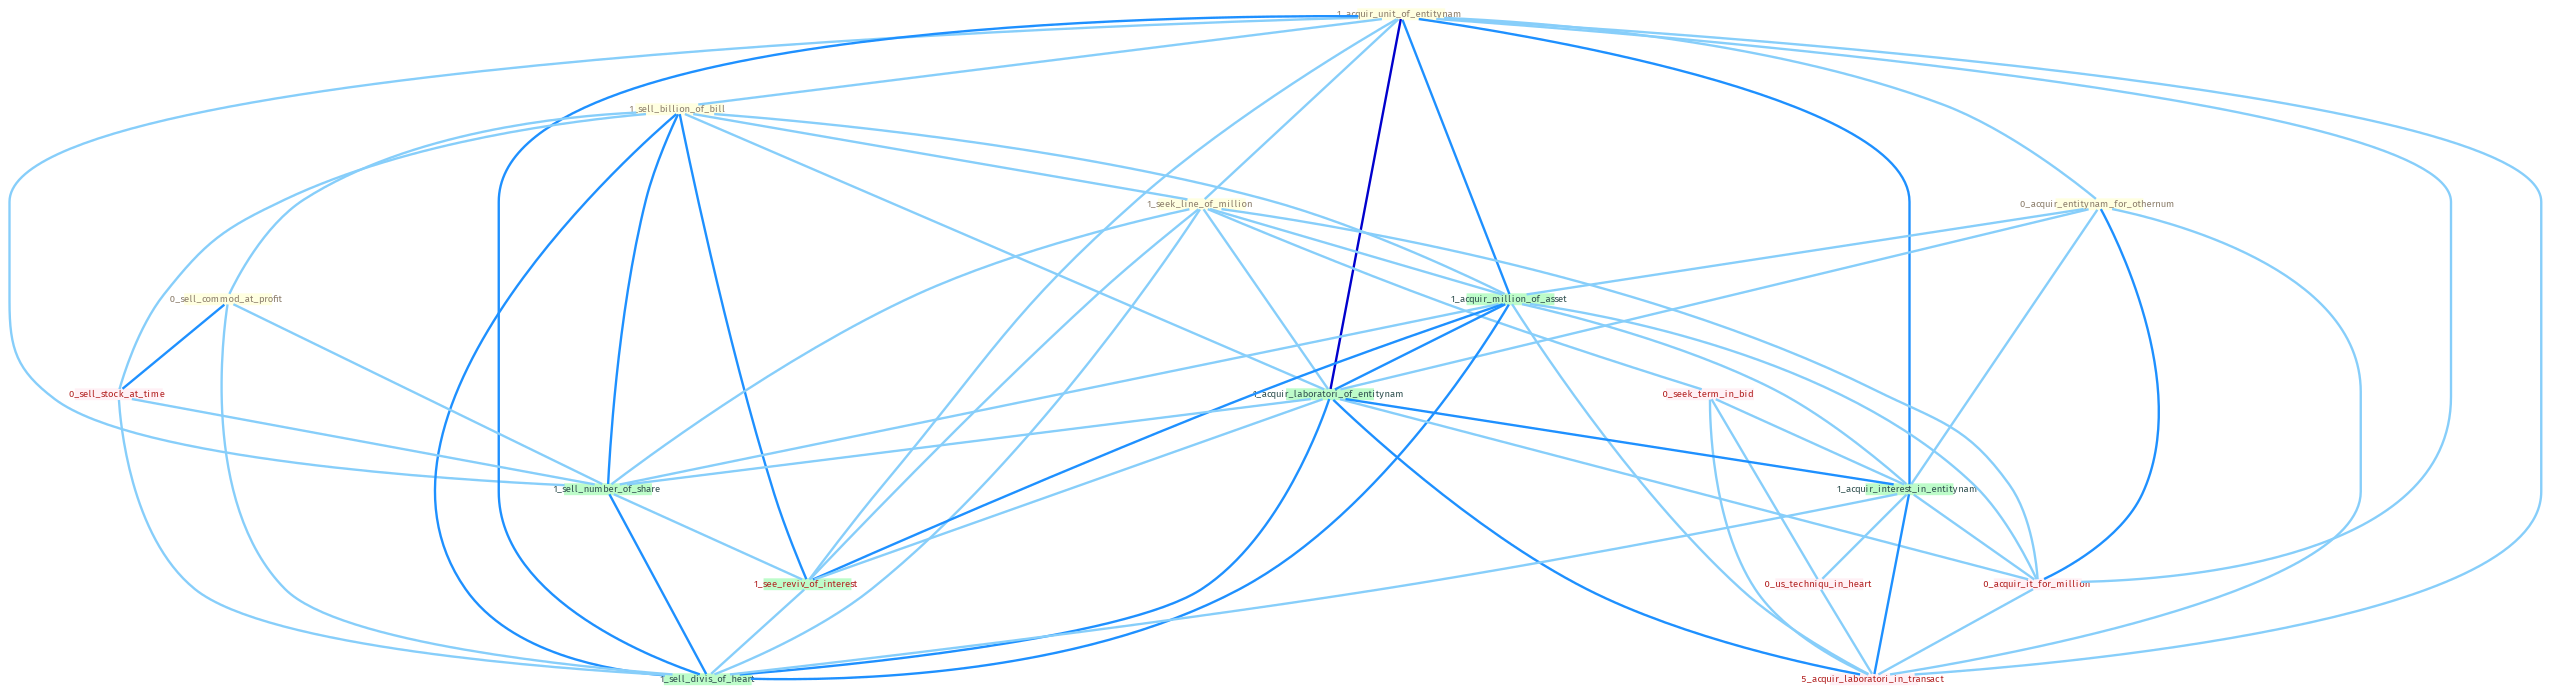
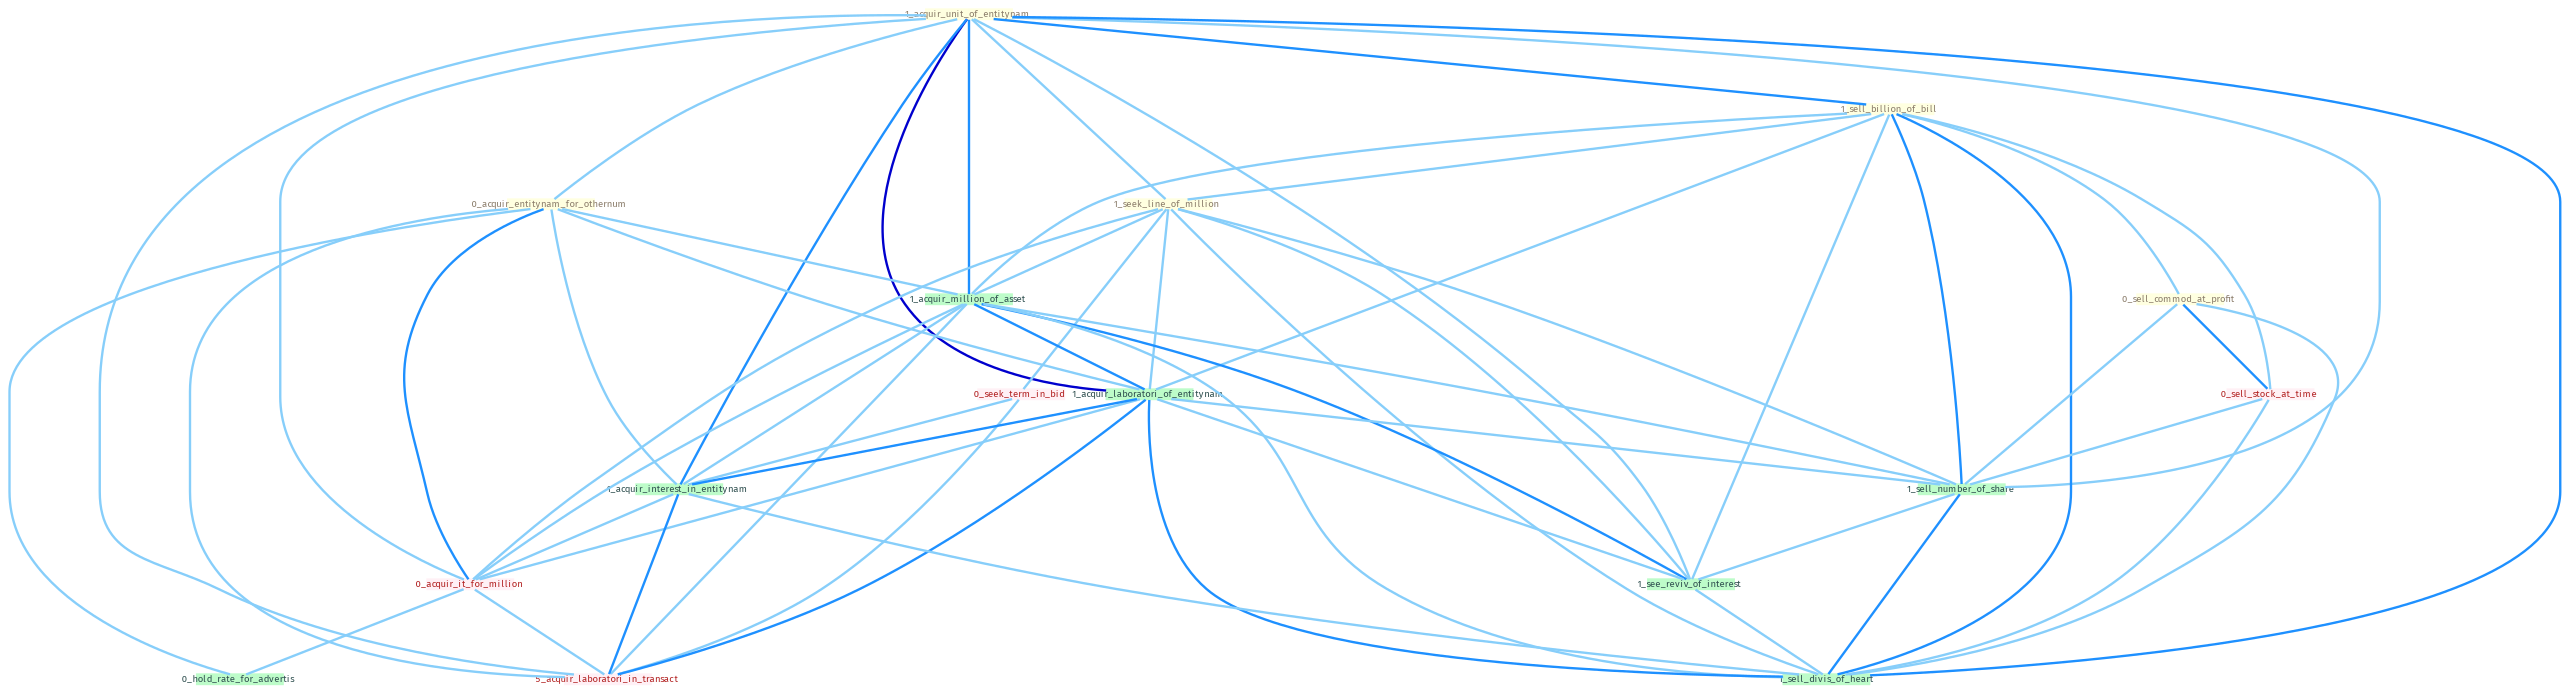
(1040, 62) -> (1430, 62)
(734, 349) -> (1791, 347)
(808, 584) -> (1691, 584)
(1819, 584) -> none
(1232, 592) -> (1345, 557)
none -> (240, 679)
